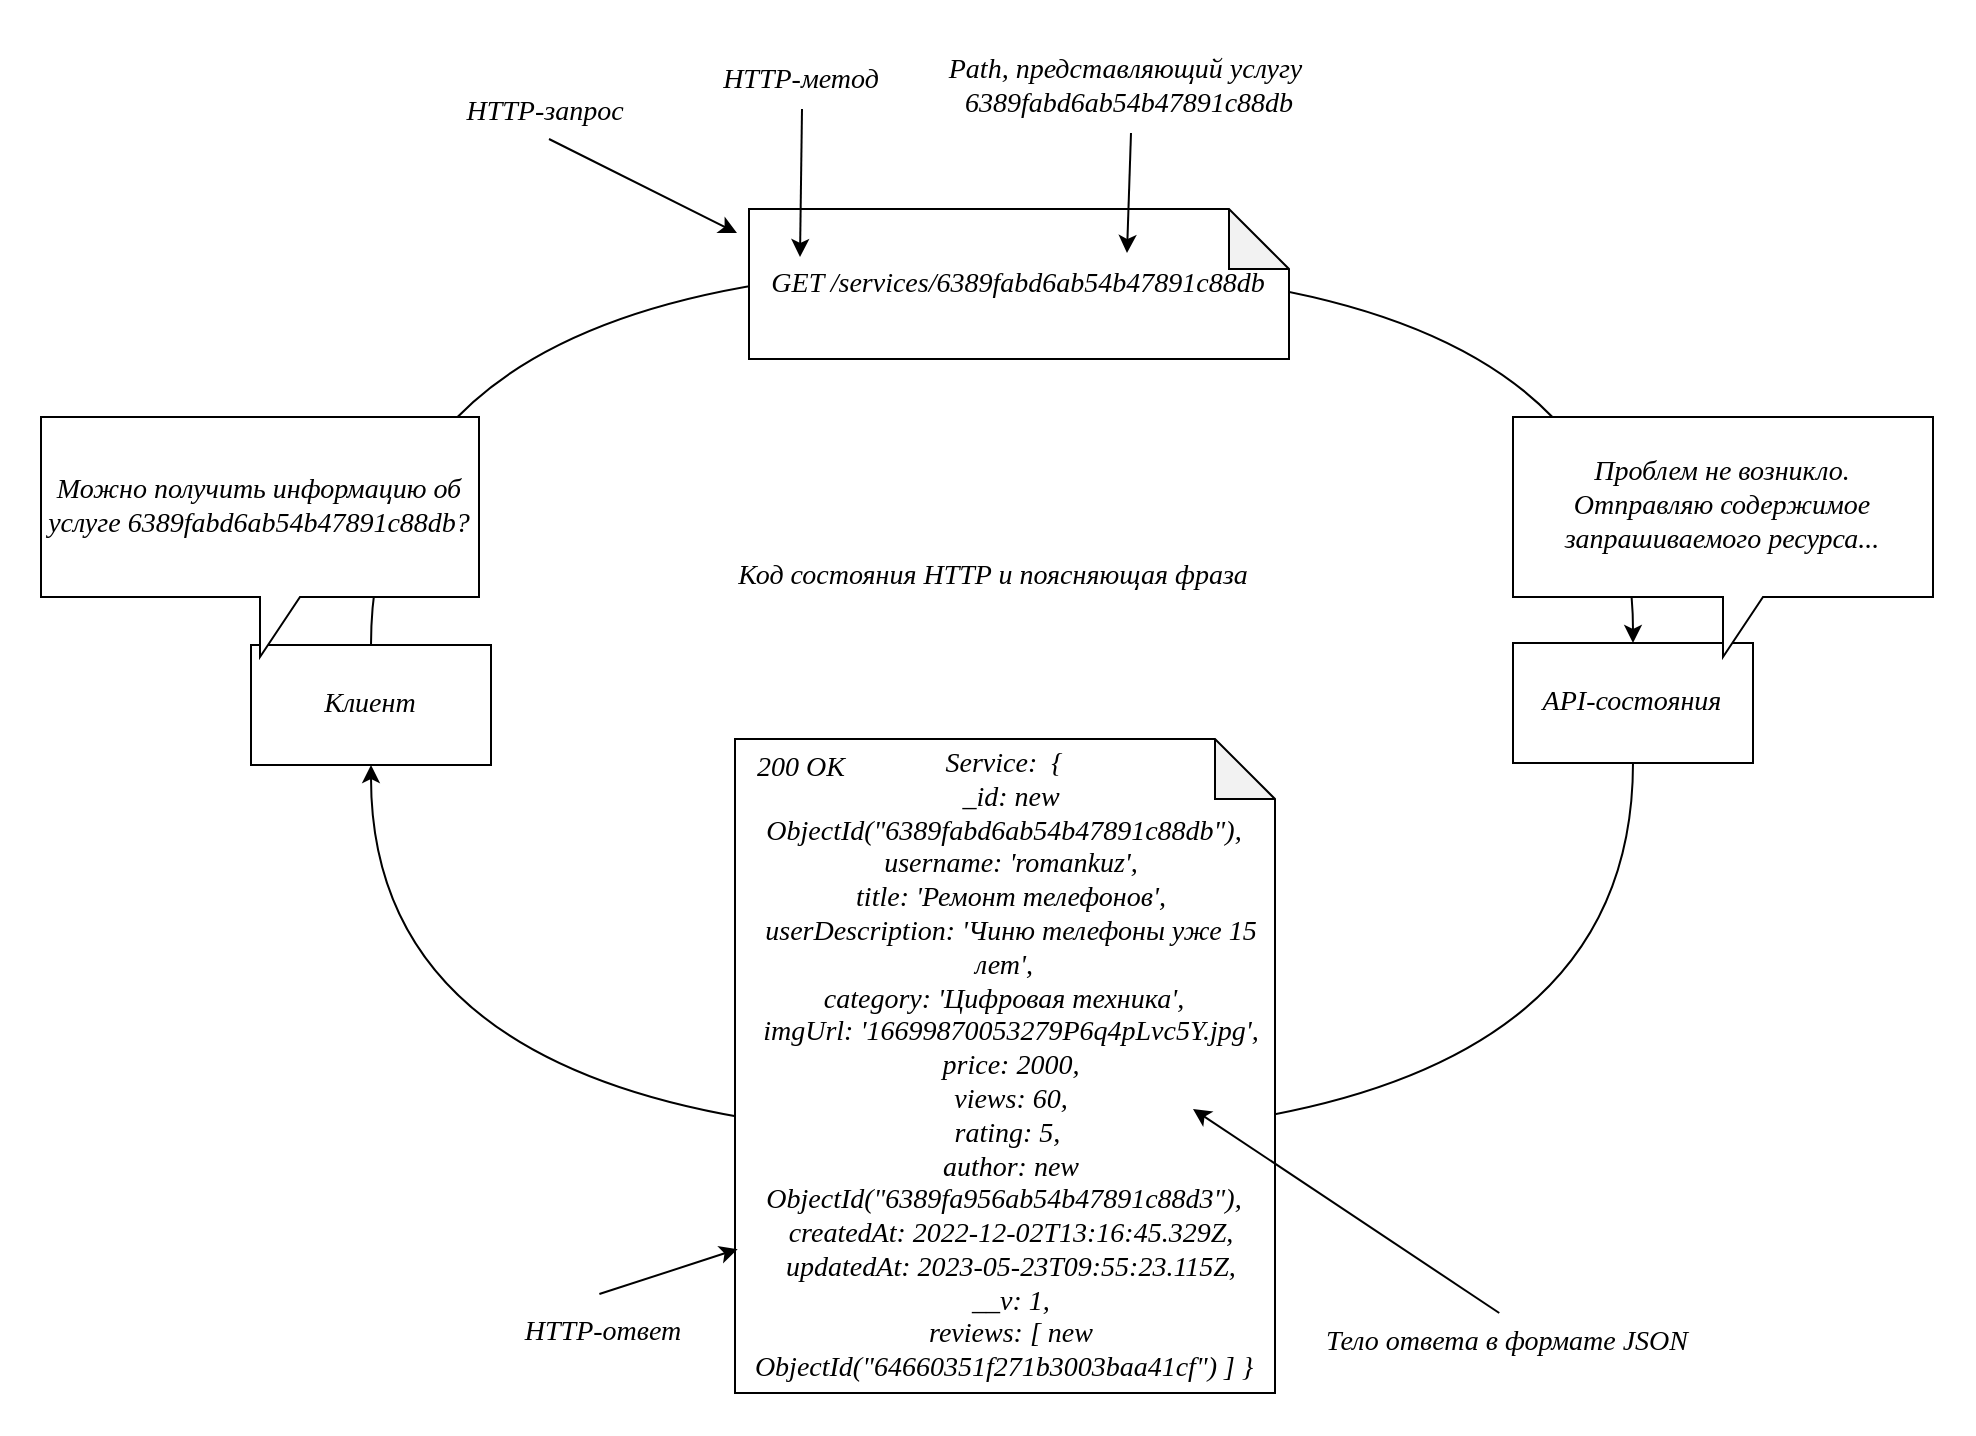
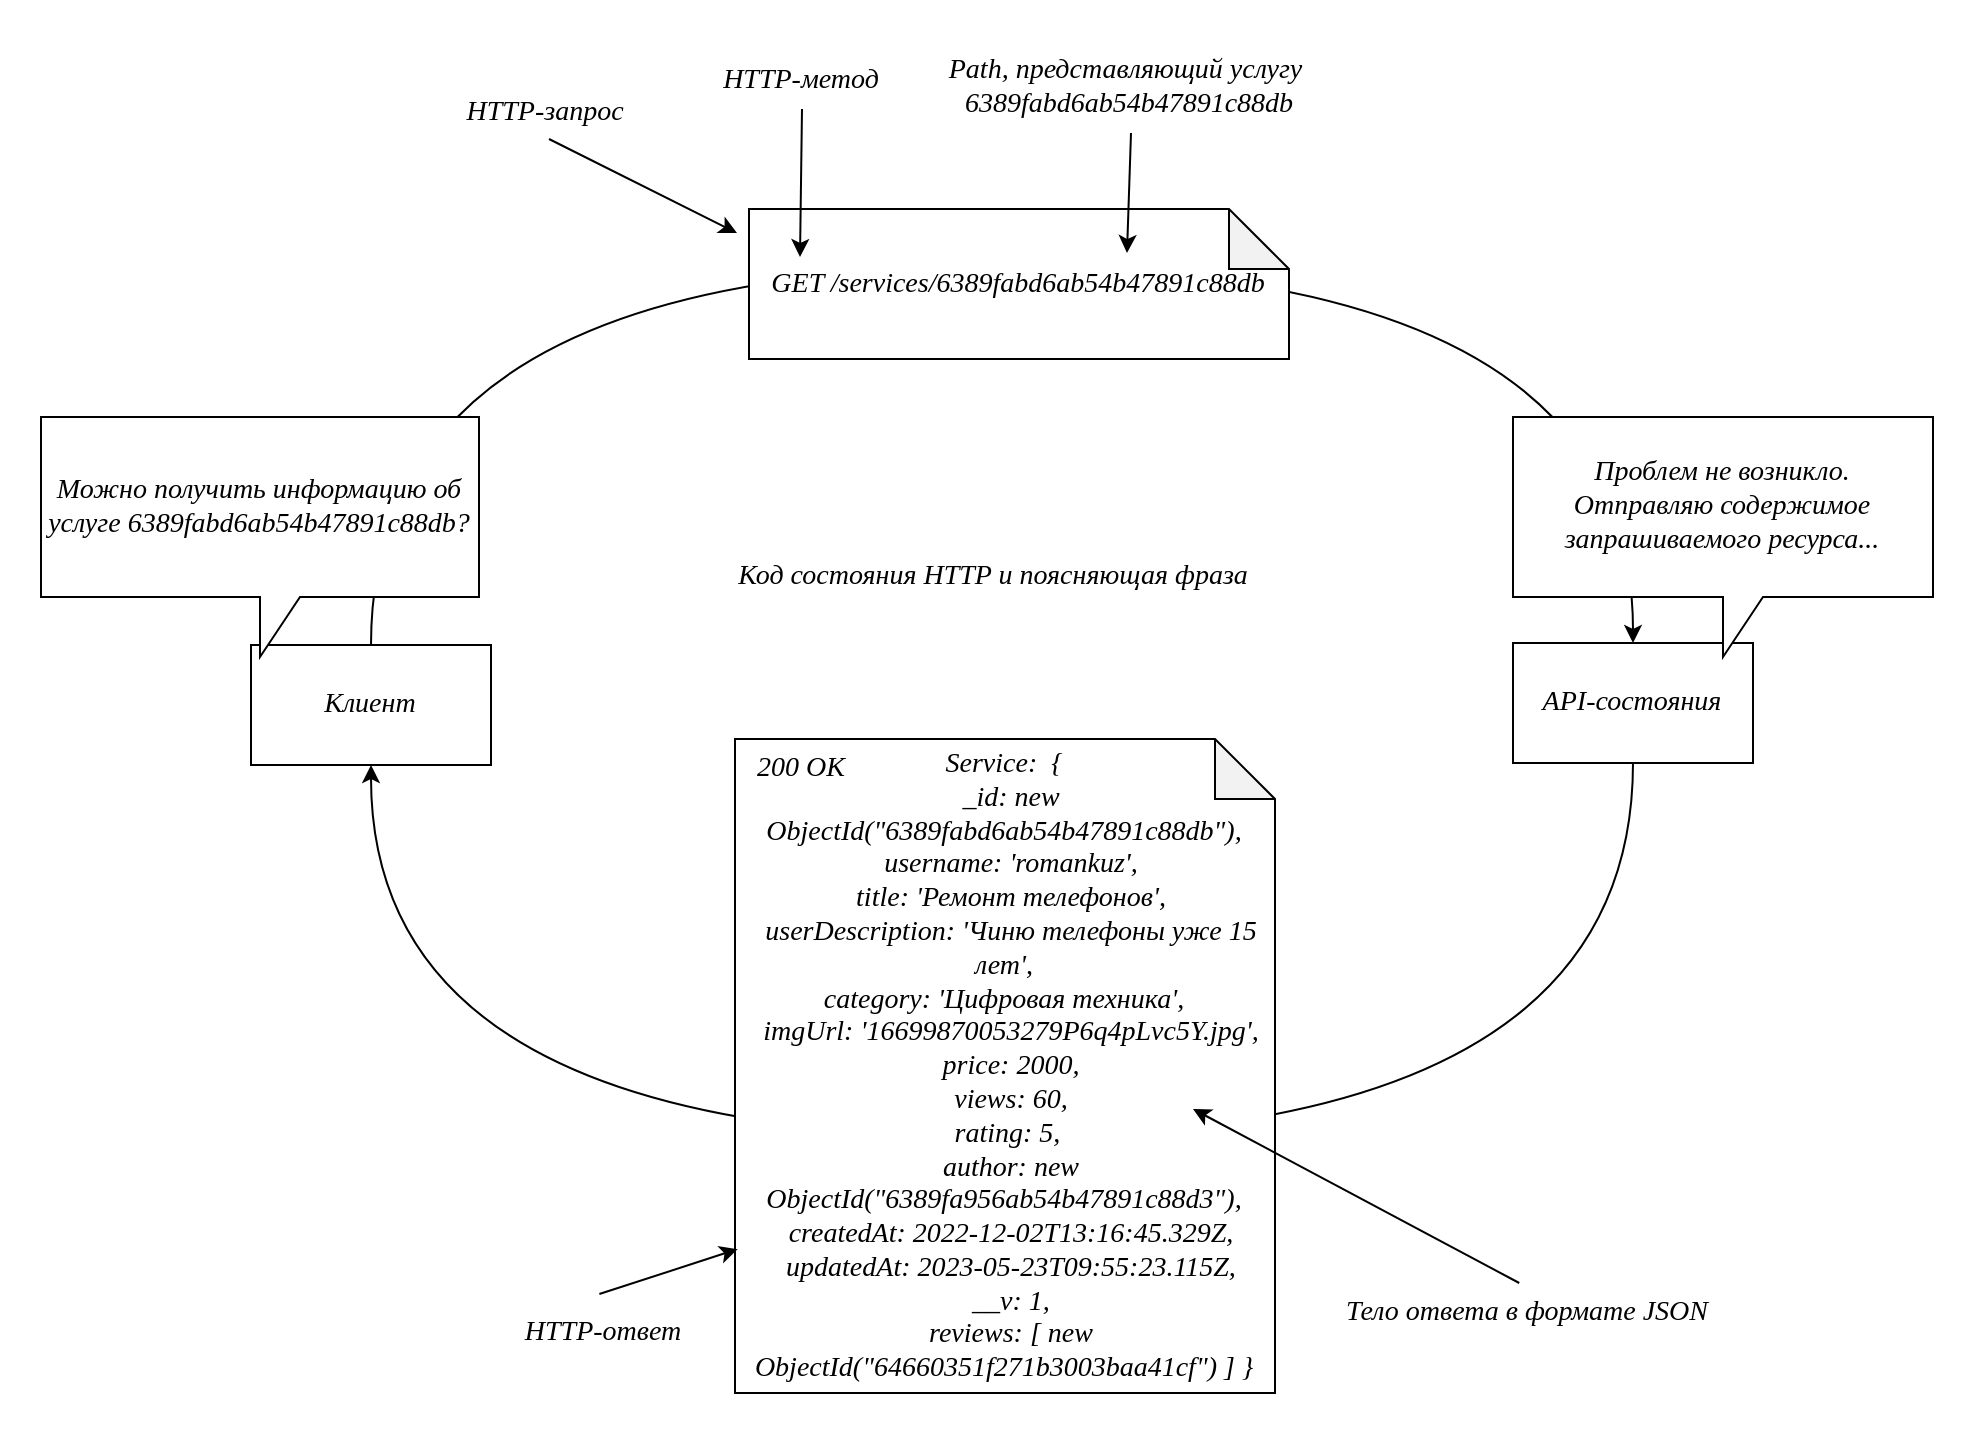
(1506, 1342) -> (1526, 1312)
